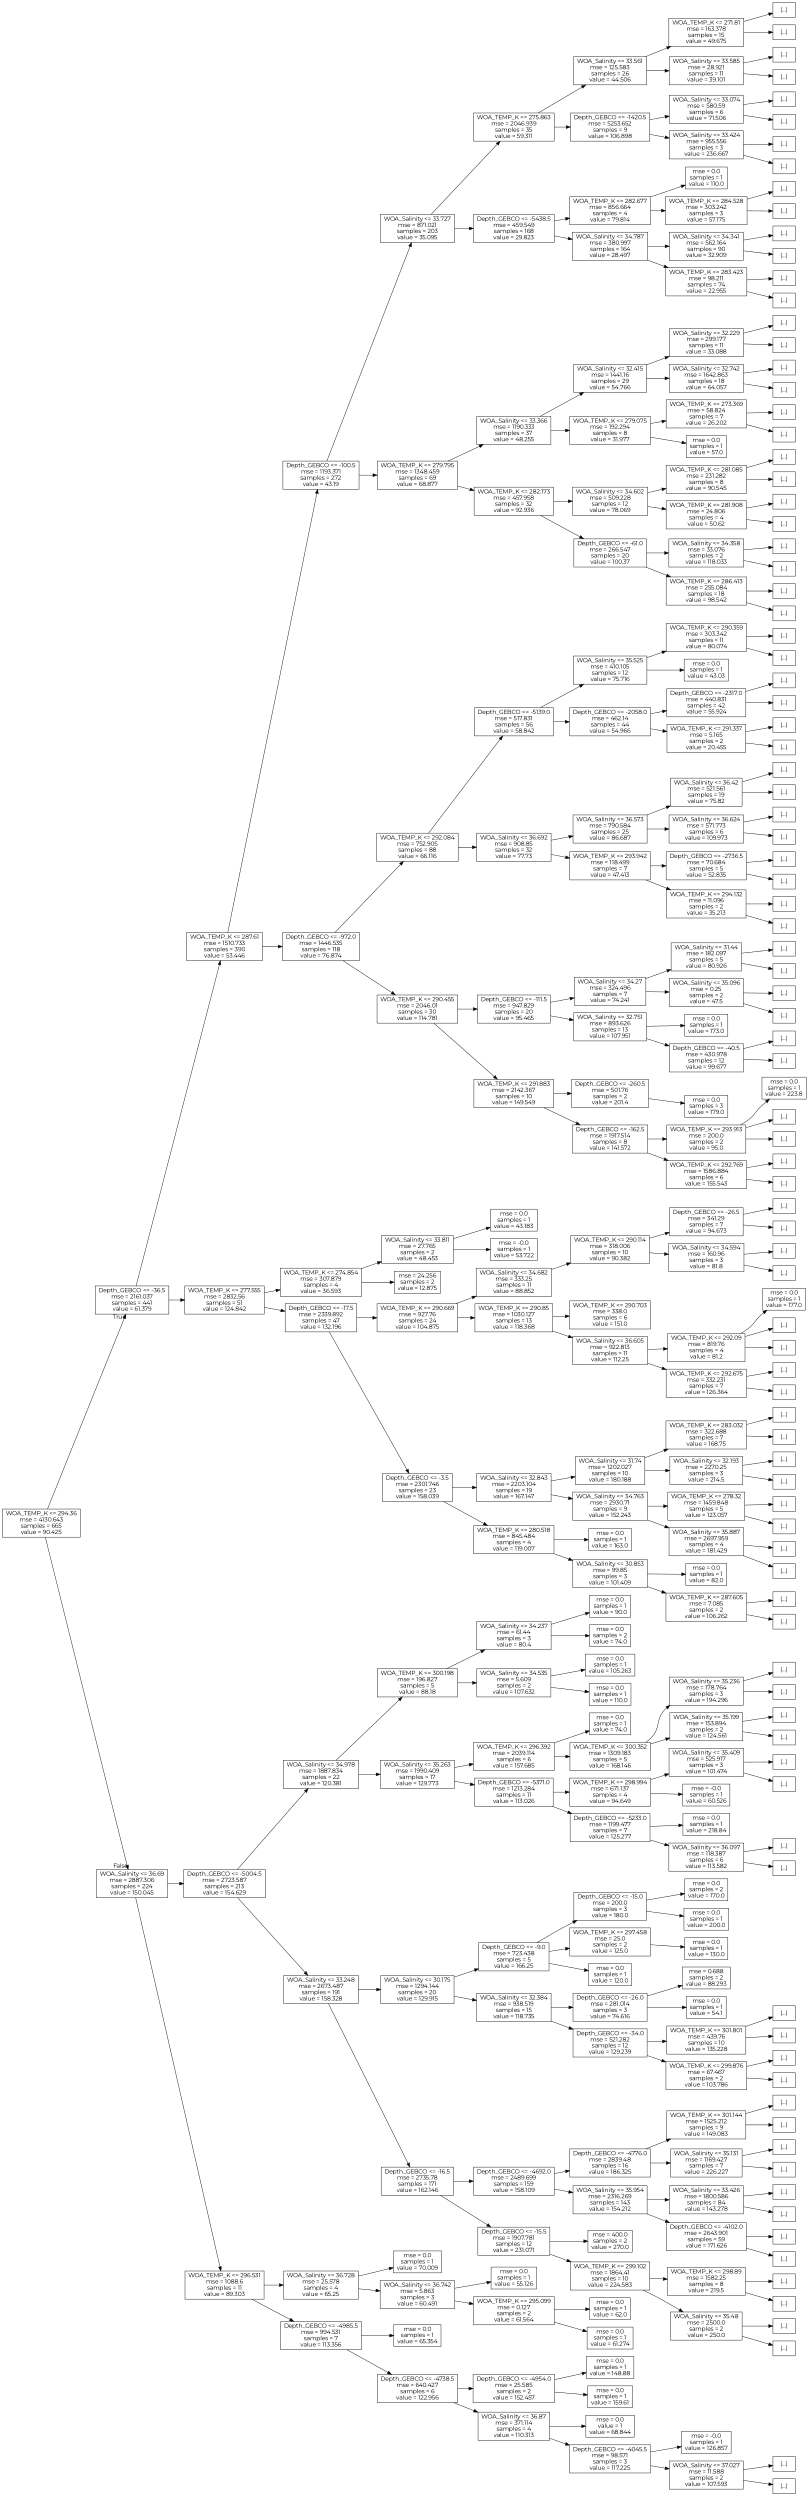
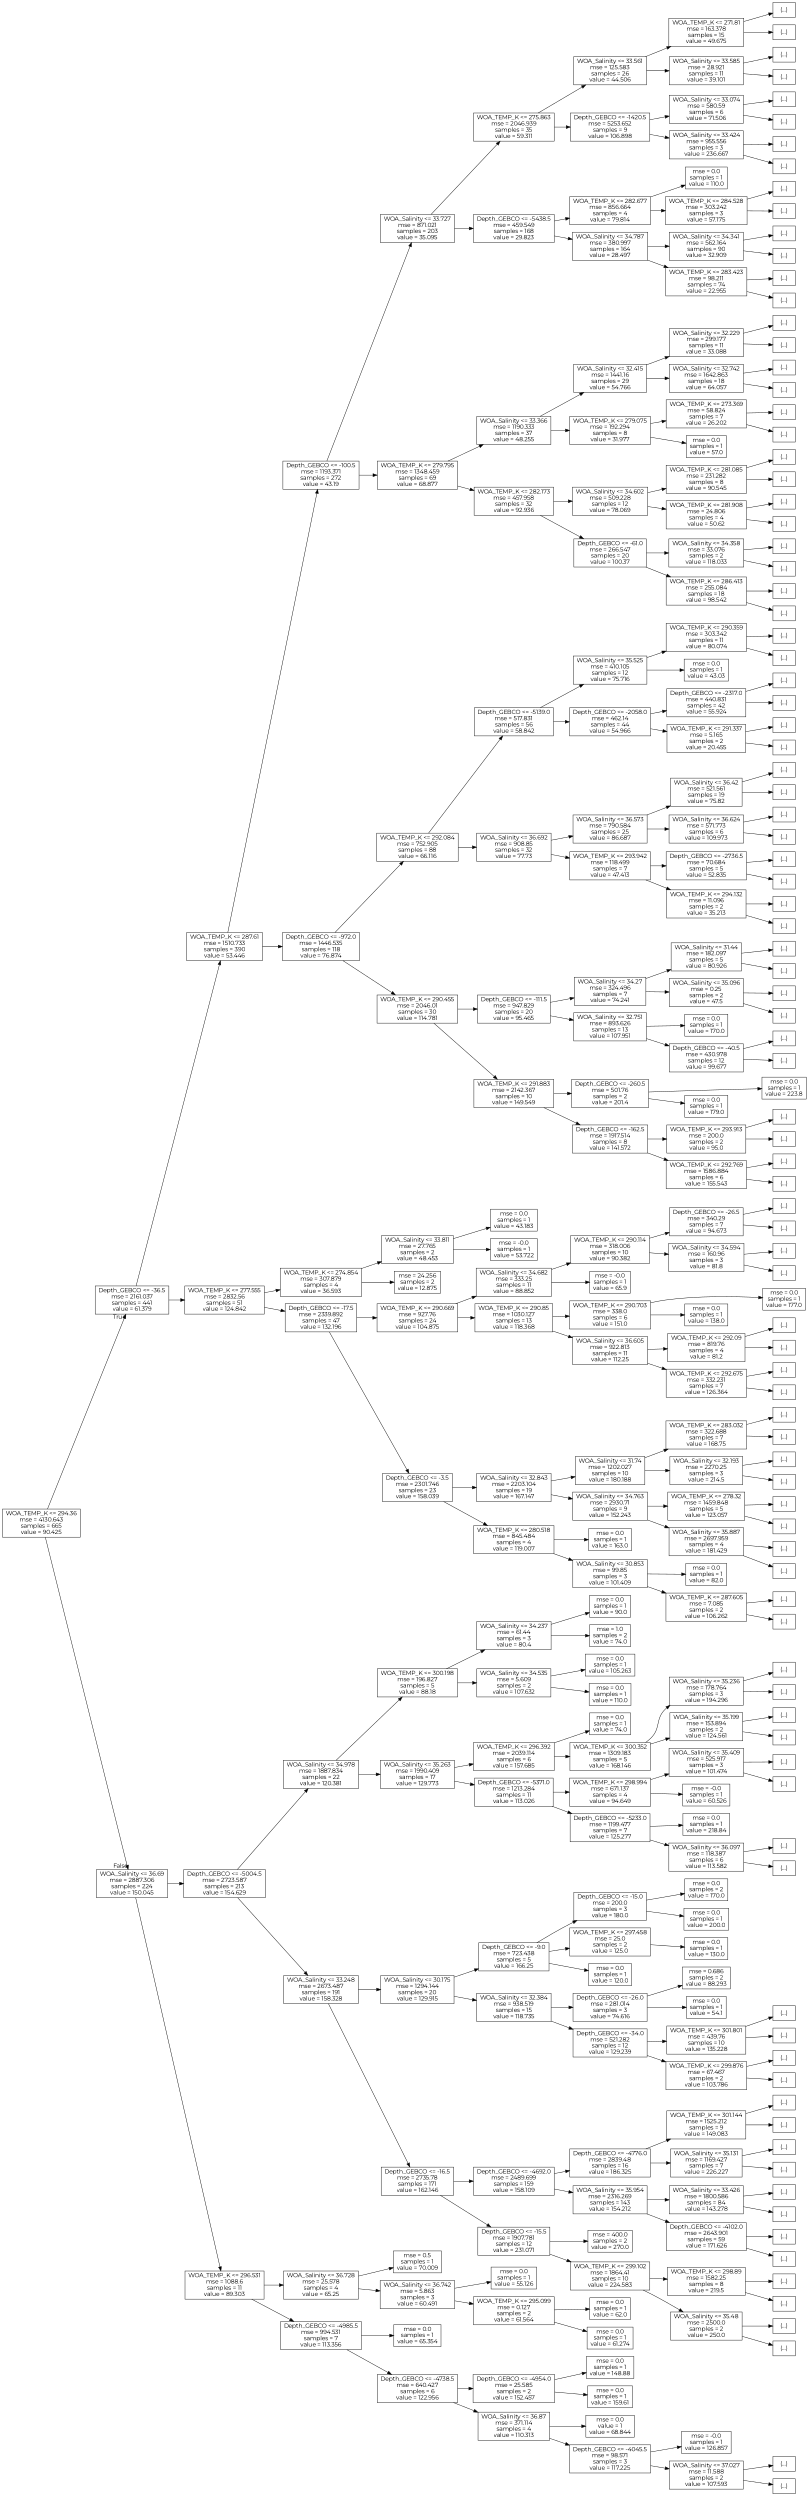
(706, 1025) -> (706, 1025)
(706, 1106) -> (706, 1106)
(754, 1114) -> (703, 1090)
(706, 1222) -> (706, 1222)
none -> (610, 1282)
none -> (706, 1315)
(753, 1324) -> (704, 1297)
(610, 1636) -> (610, 1636)
(706, 1978) -> (706, 1978)
(417, 2262) -> (417, 2262)
